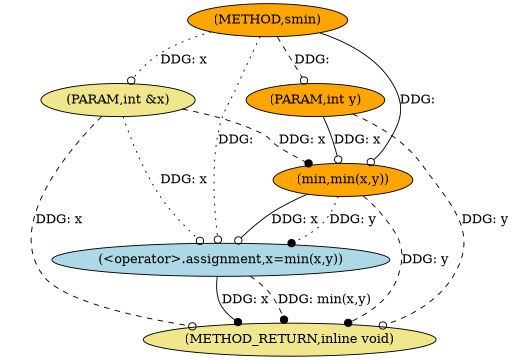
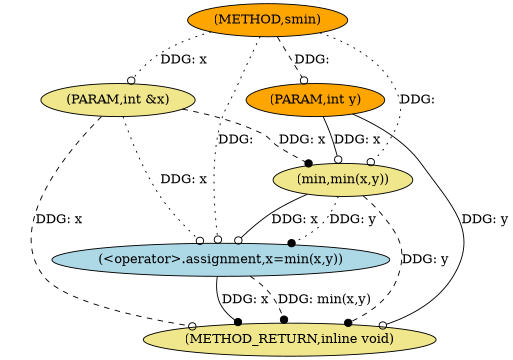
(391, 82) -> (391, 82)
(343, 180) -> (343, 180)
(457, 215) -> (457, 215)
